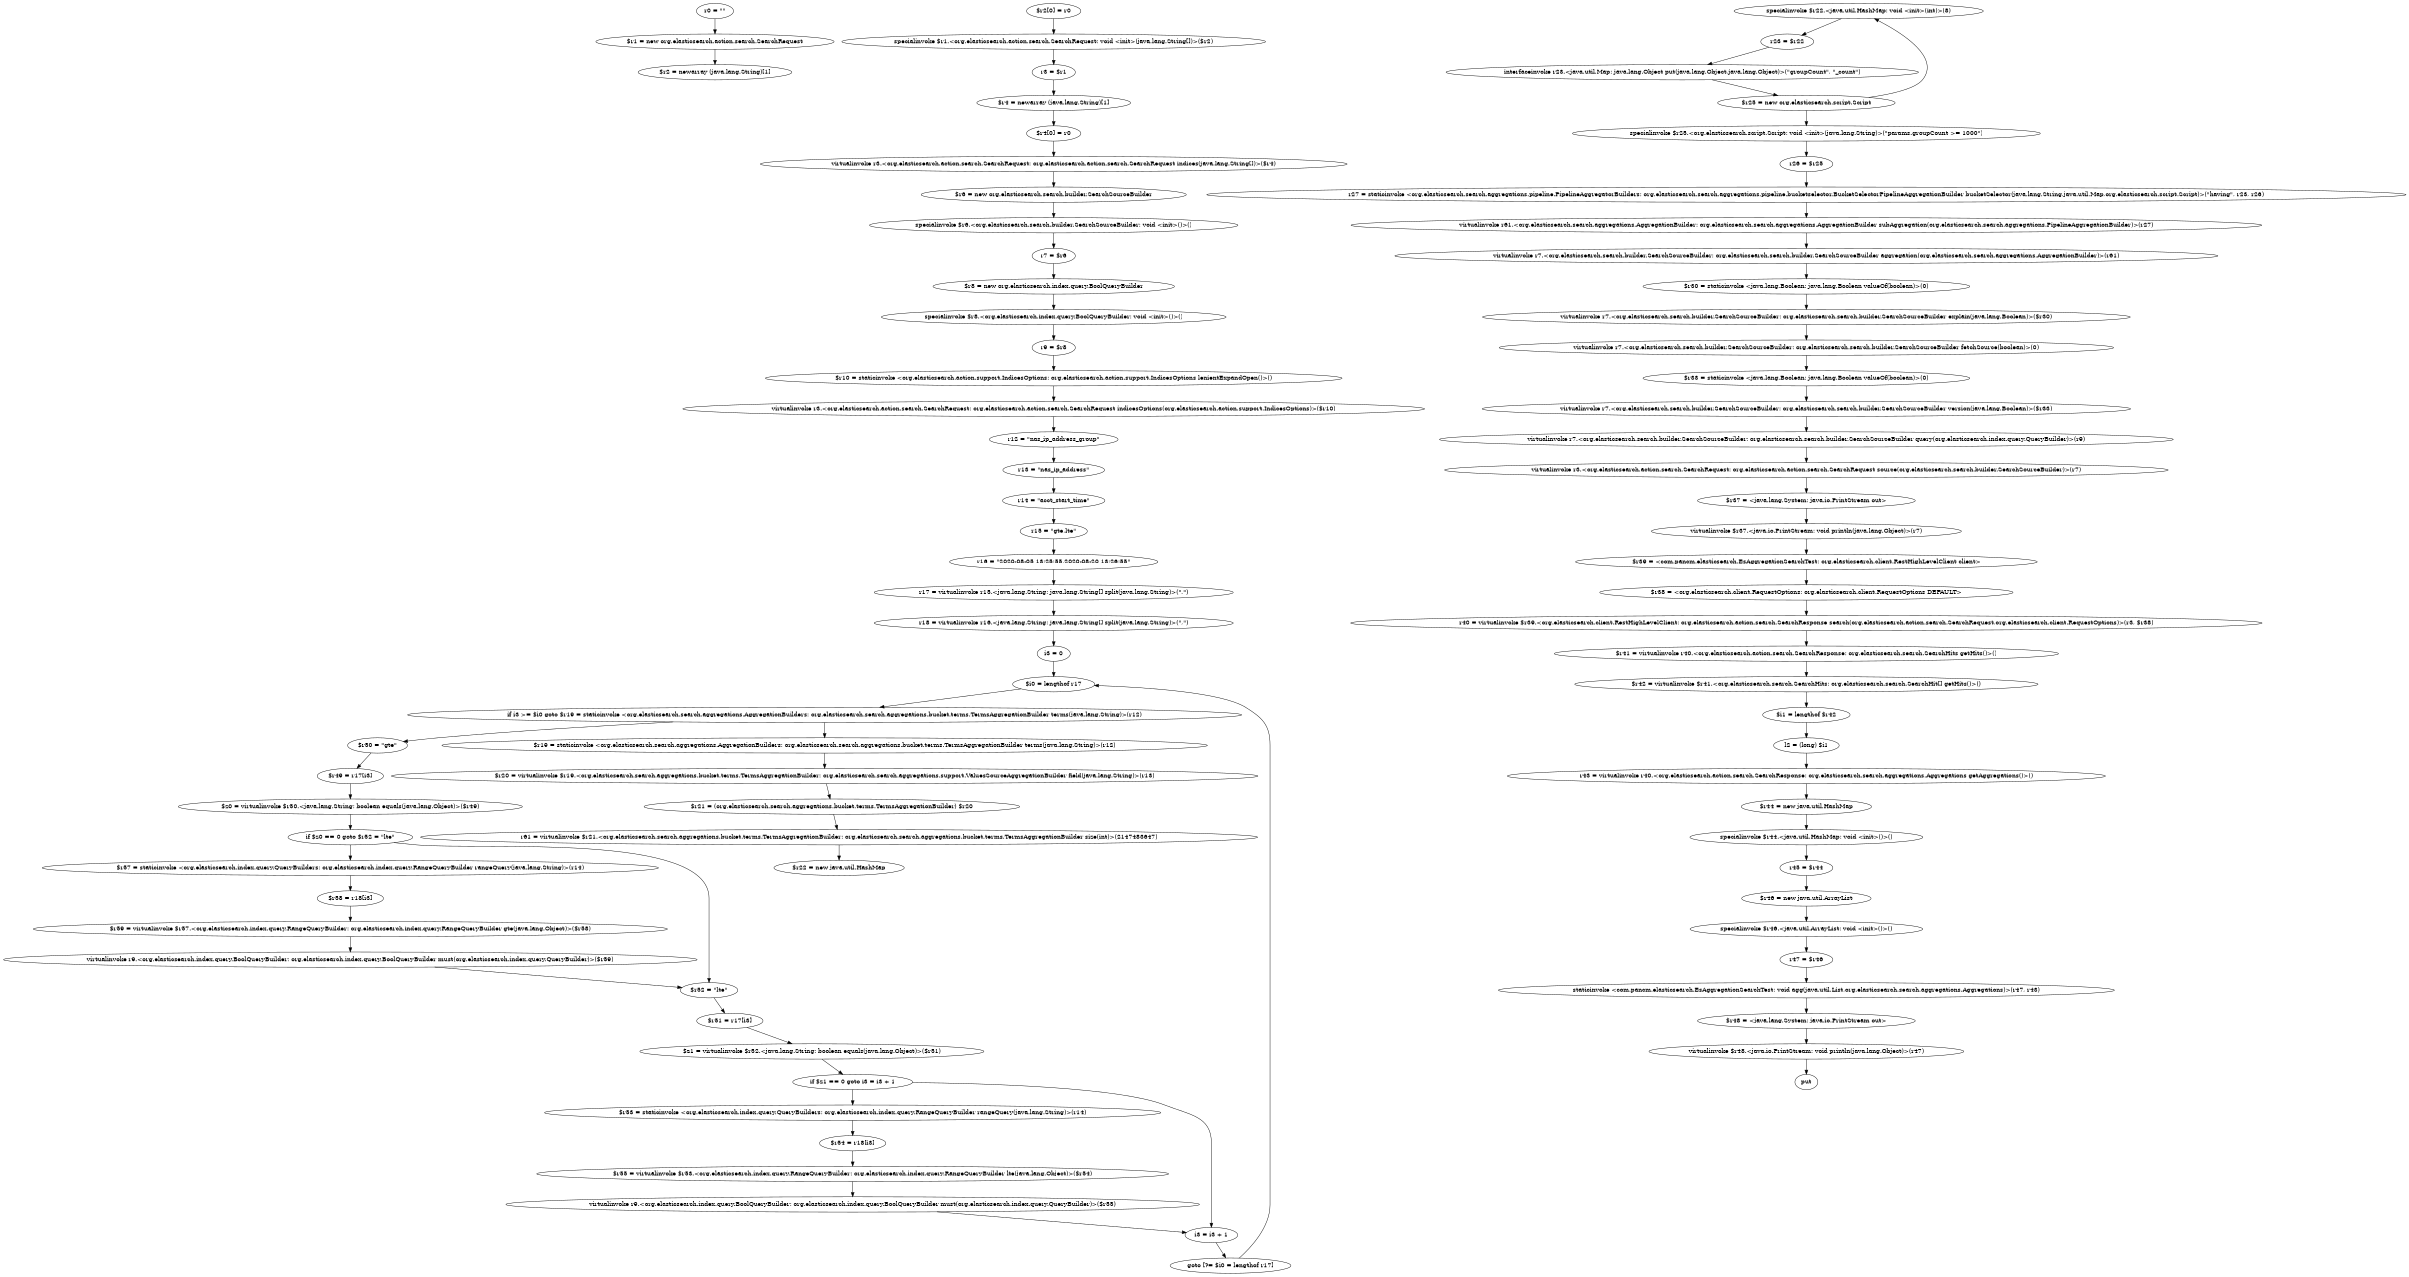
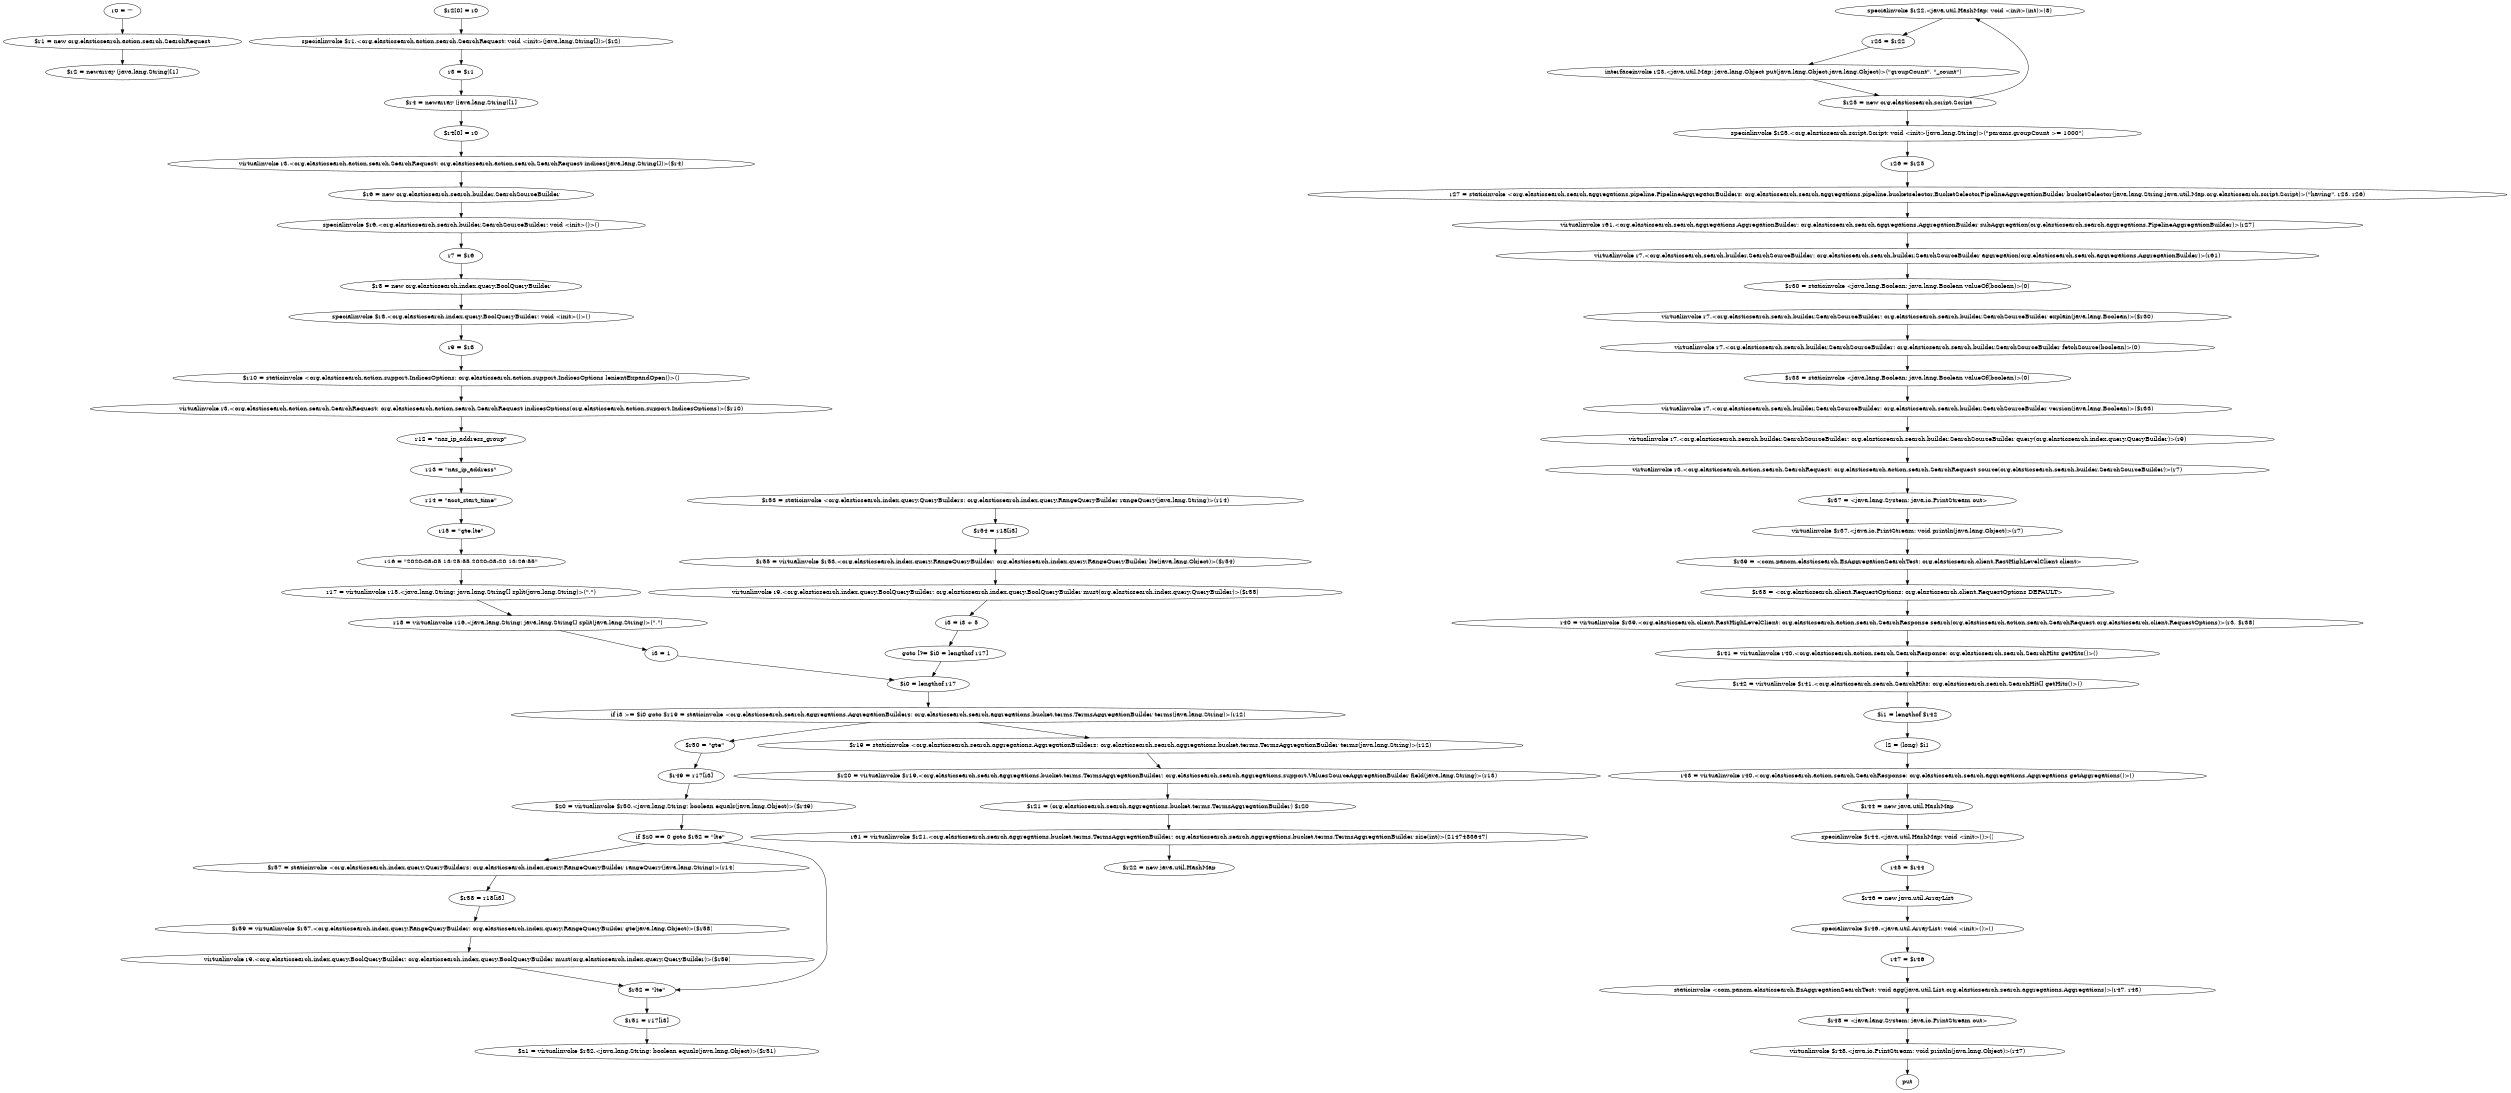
(1054, 654) -> (661, 654)
(853, 1082) -> none
(1211, 1235) -> (962, 623)
